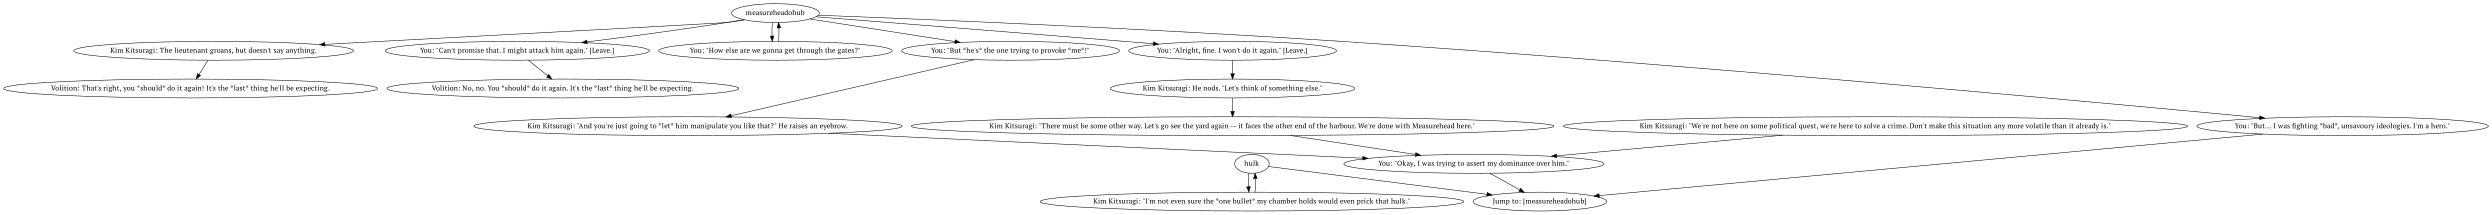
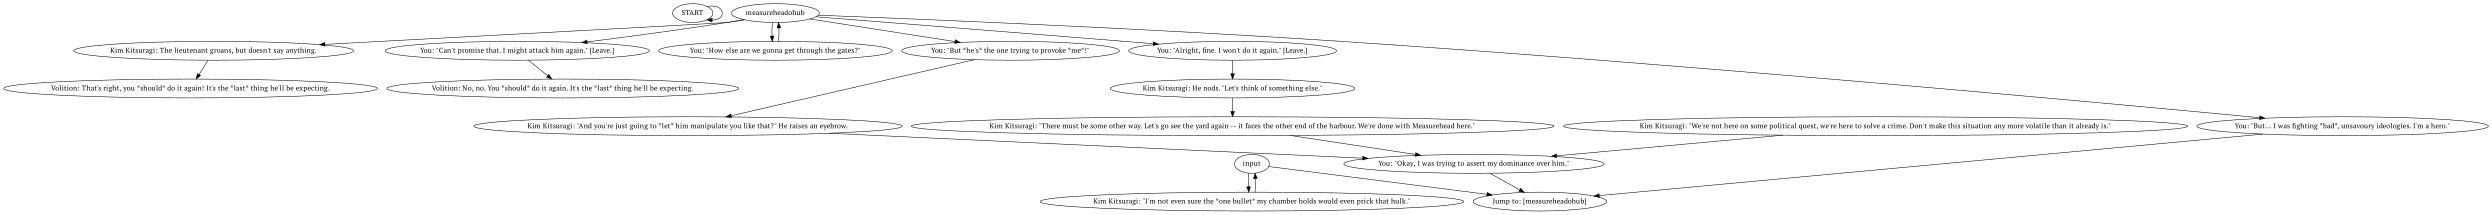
none -> (693, 13)
(1252, 164) -> (1252, 164)
